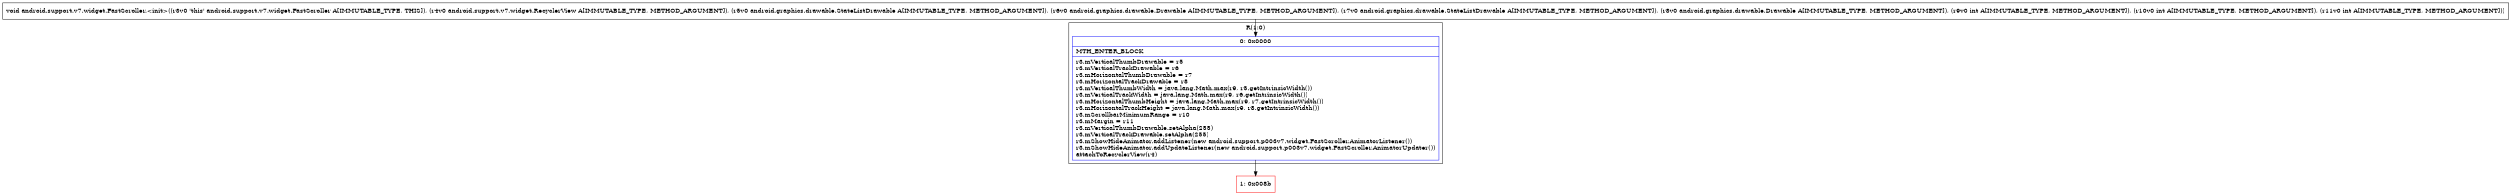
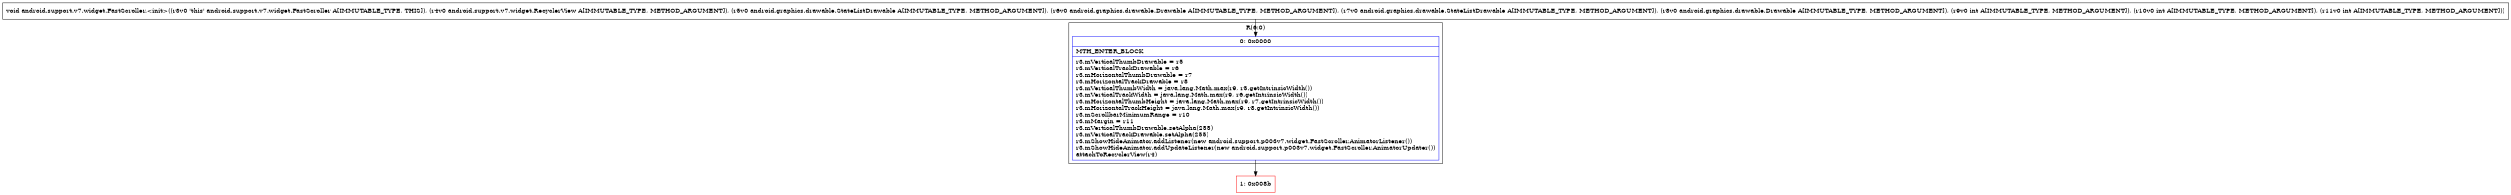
(1256, 28) -> (1256, 28)
